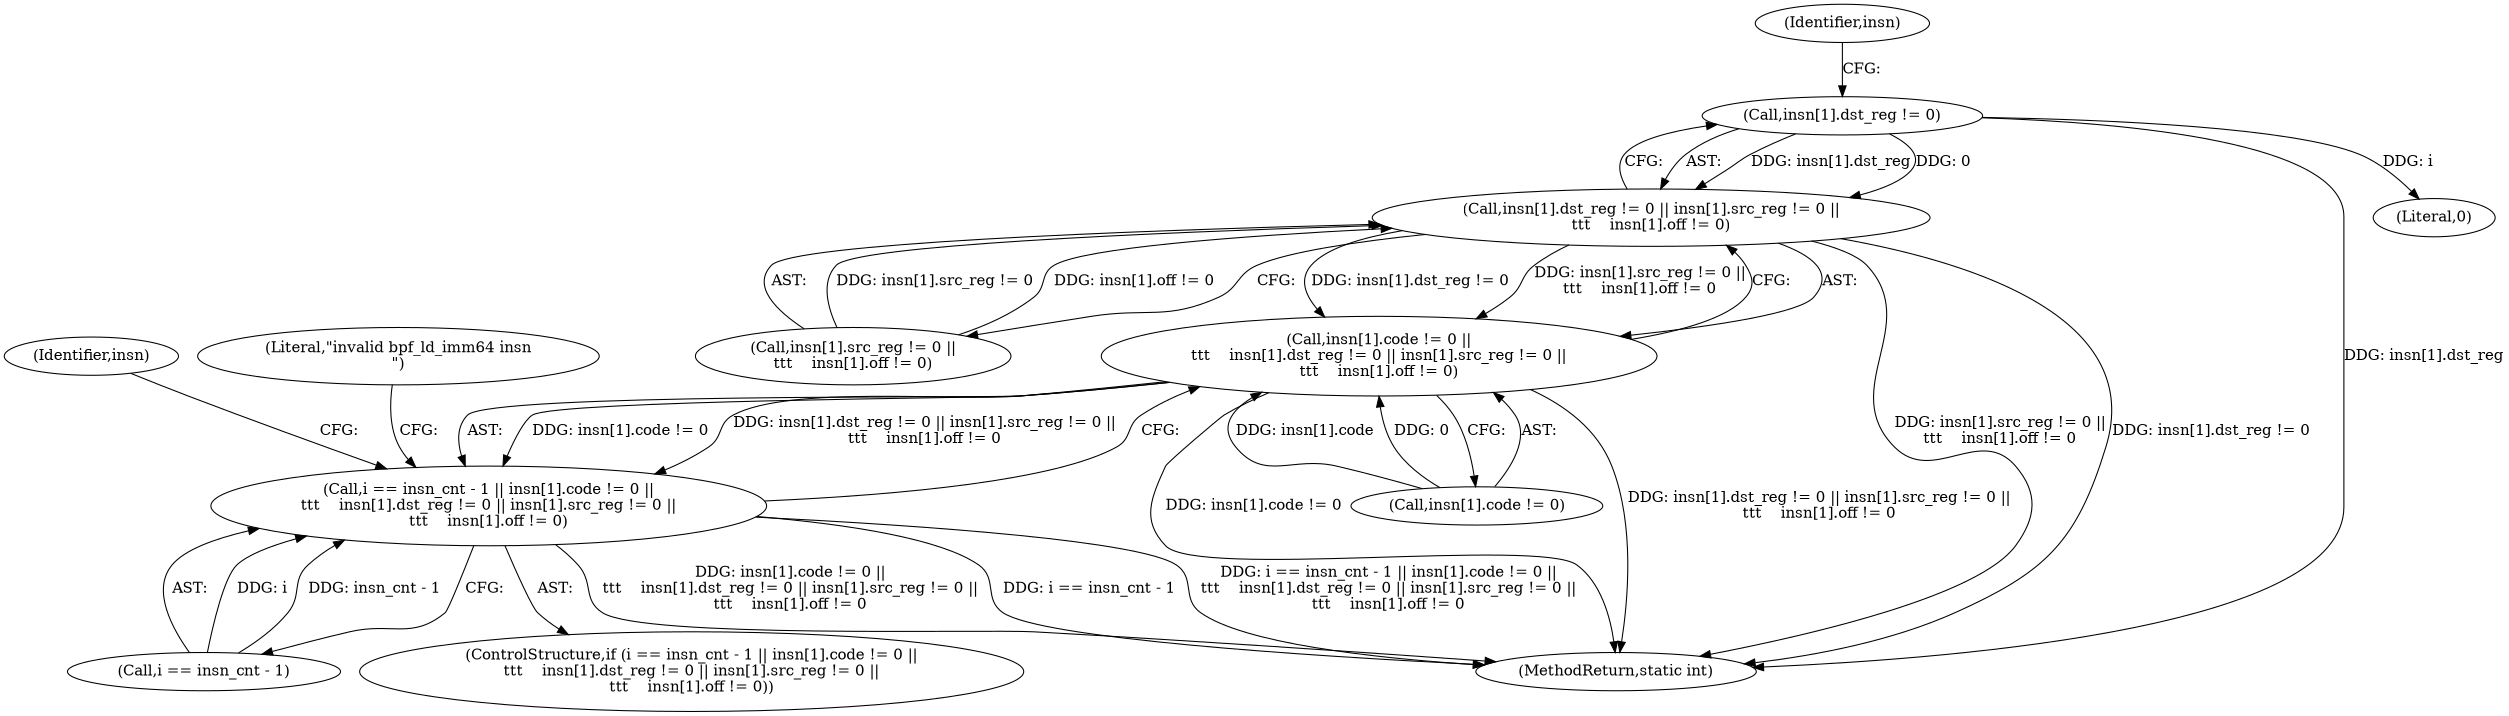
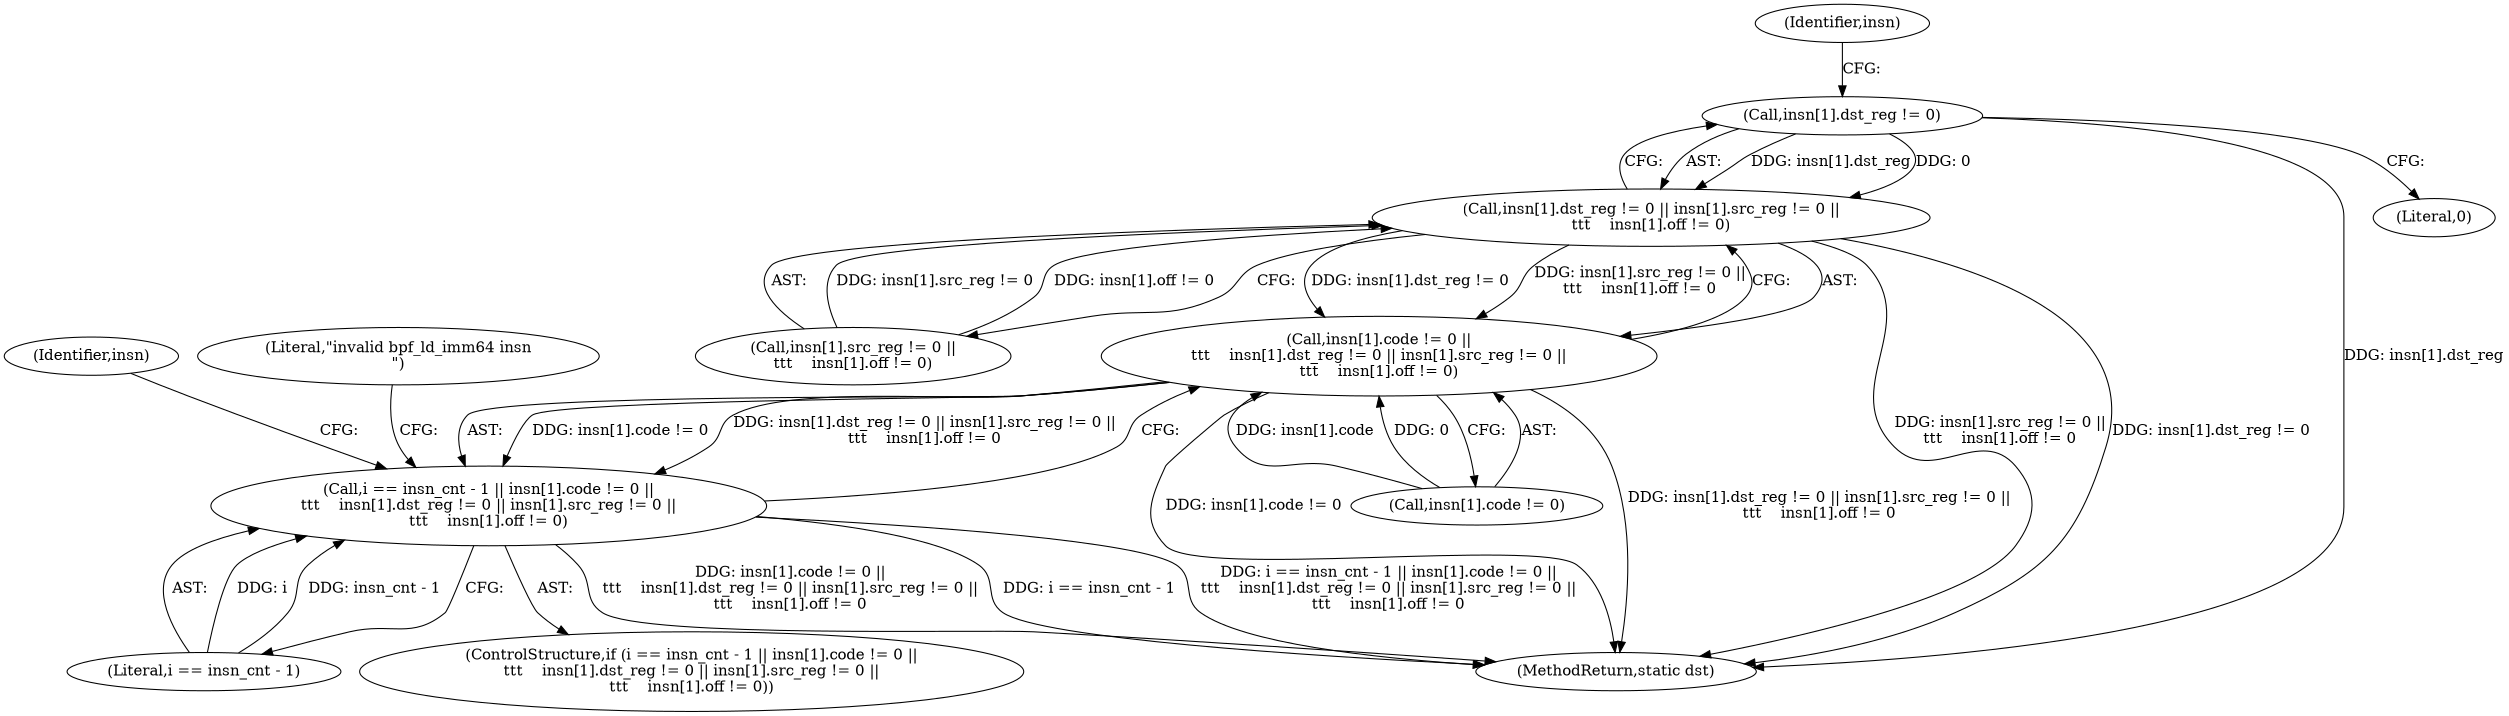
(2408, 162) -> (2408, 162)
(204, 672) -> (204, 672)
(1616, 672) -> (1616, 672)
